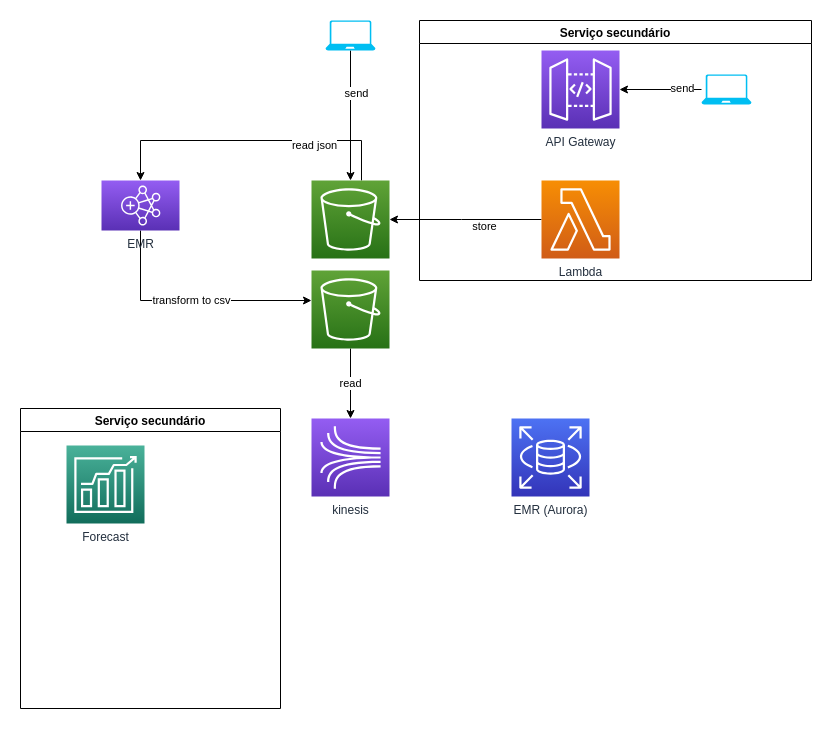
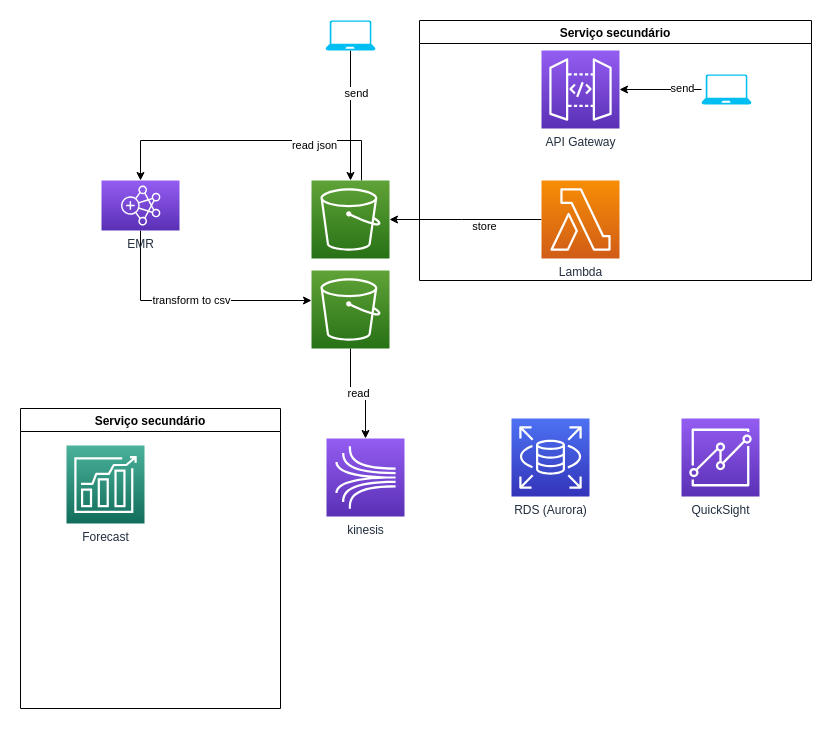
(351, 458) -> (366, 478)
none -> (721, 458)
(551, 511) -> (551, 511)
